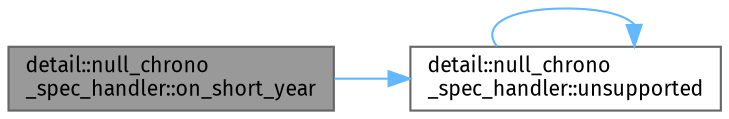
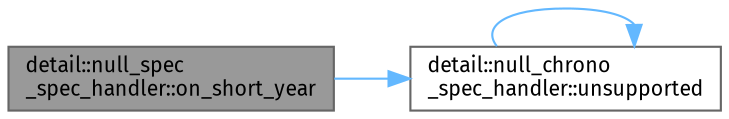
(171, 79) -> (171, 79)
